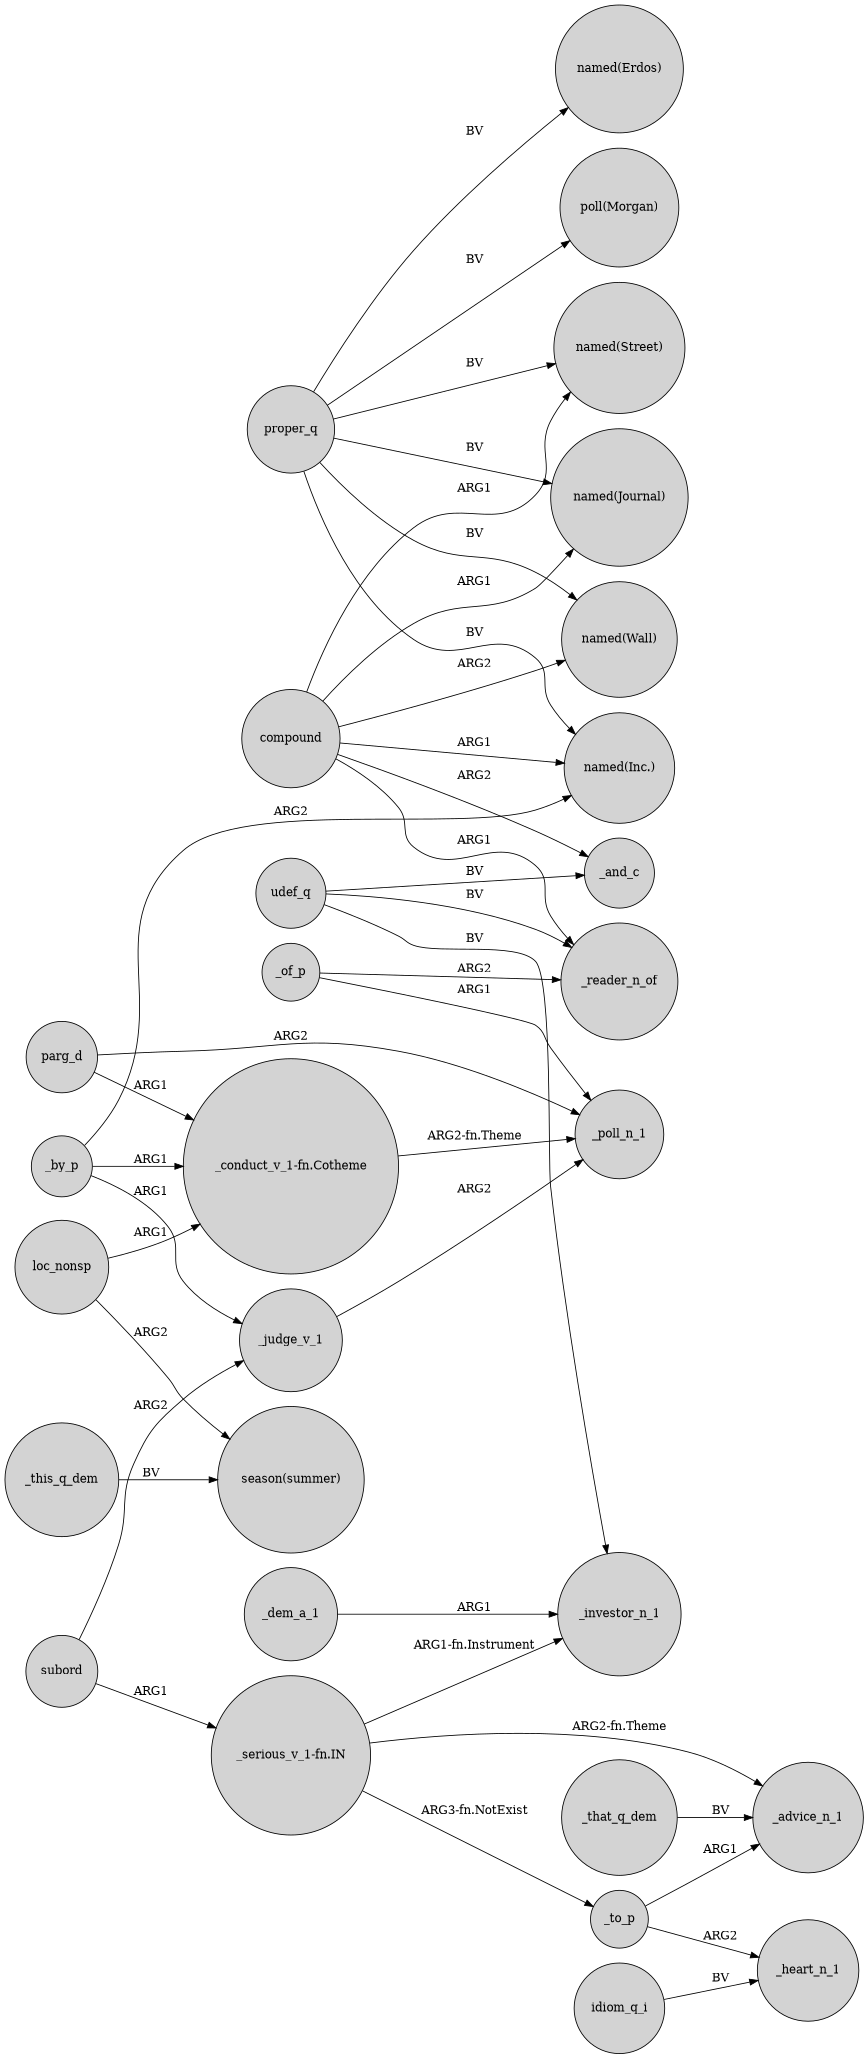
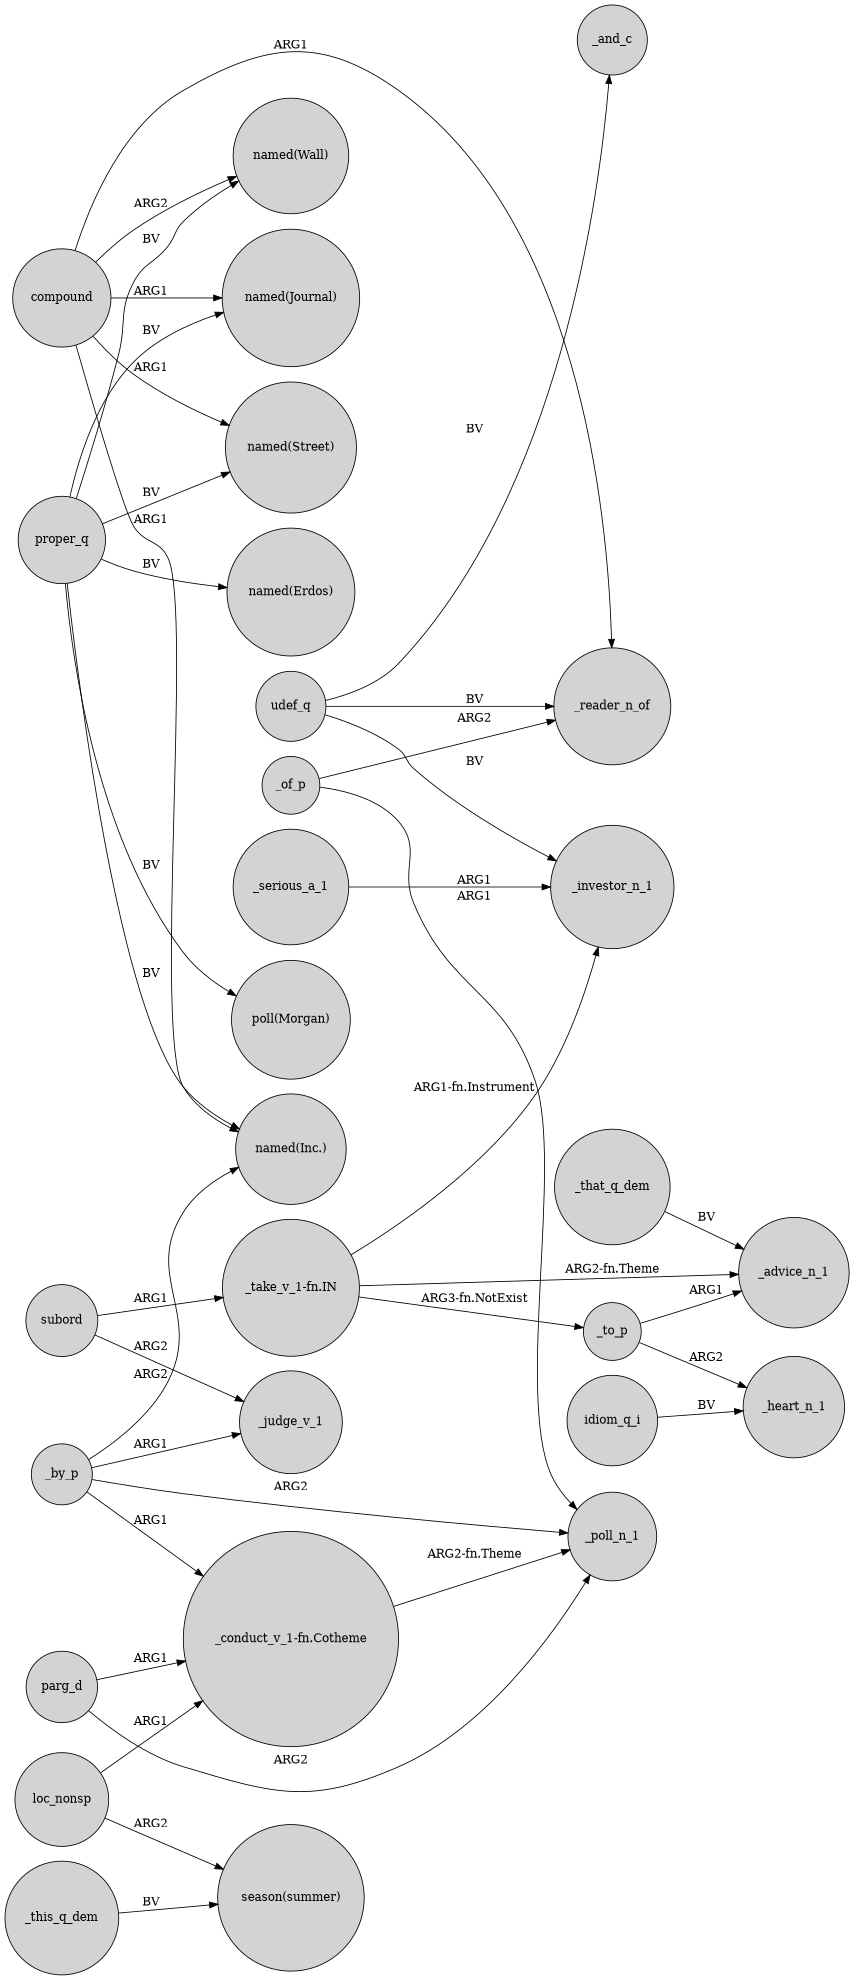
(461, 800) -> none
(458, 1244) -> (325, 1510)
(291, 1614) -> (291, 887)
(291, 1755) -> (291, 1288)
